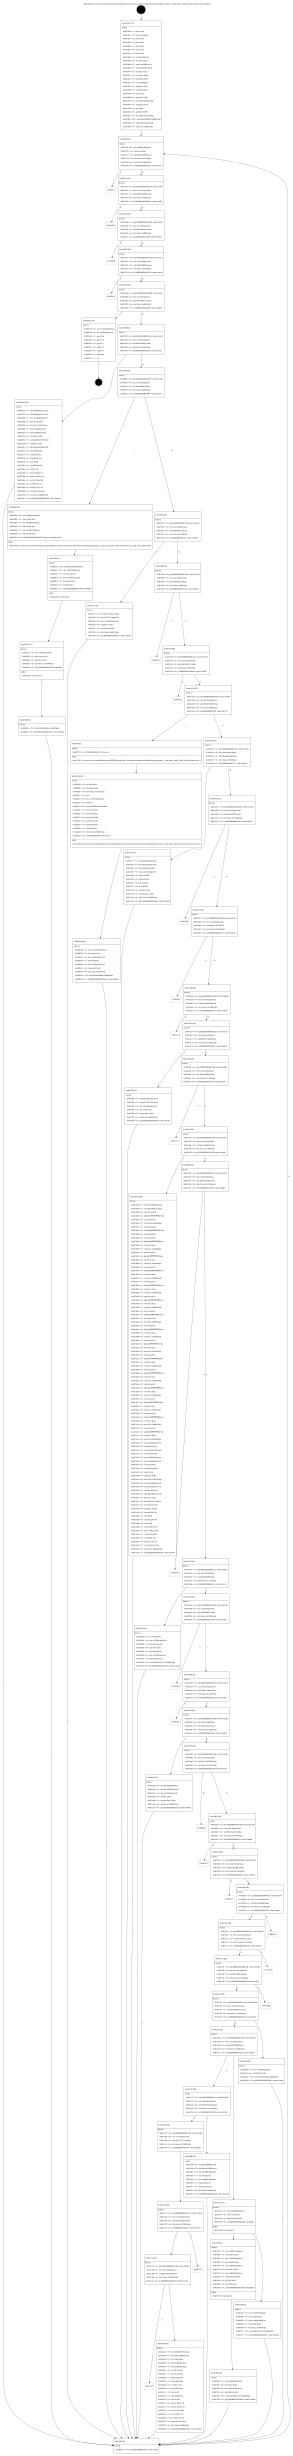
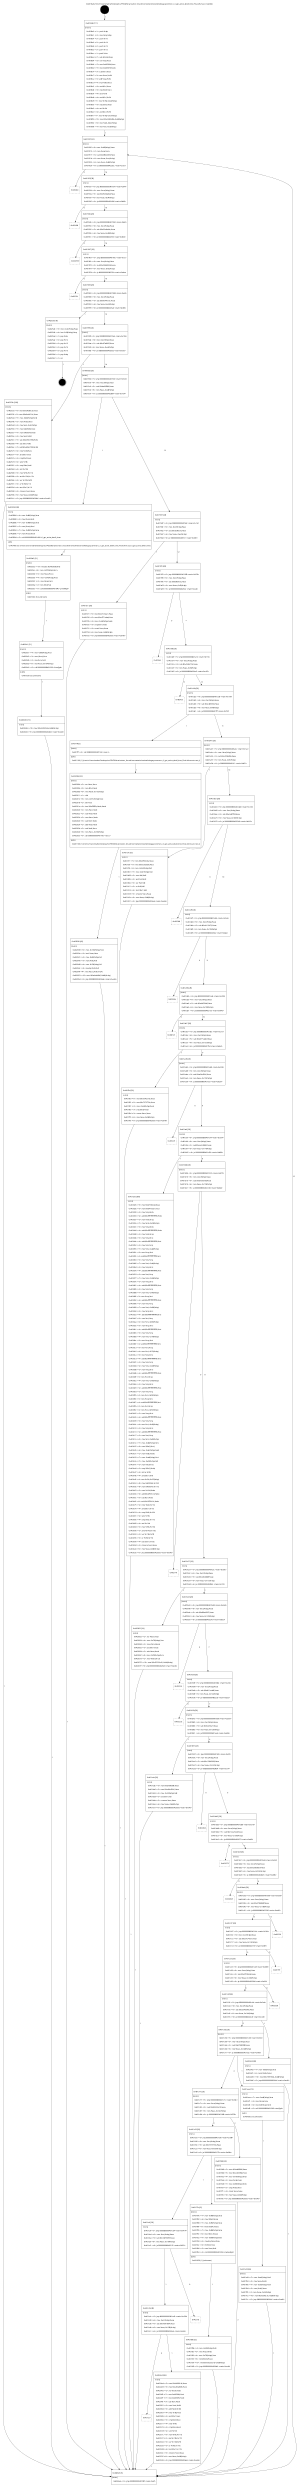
(234, 2236) -> (211, 2179)
